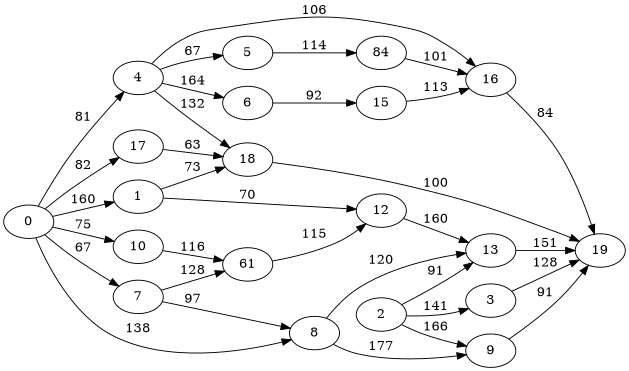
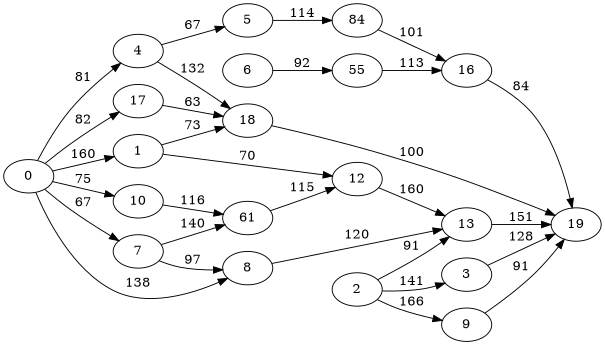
(309, 17) -> none
(188, 89) -> none
(381, 103) -> (357, 71)
(193, 270) -> (193, 224)
(394, 358) -> none
